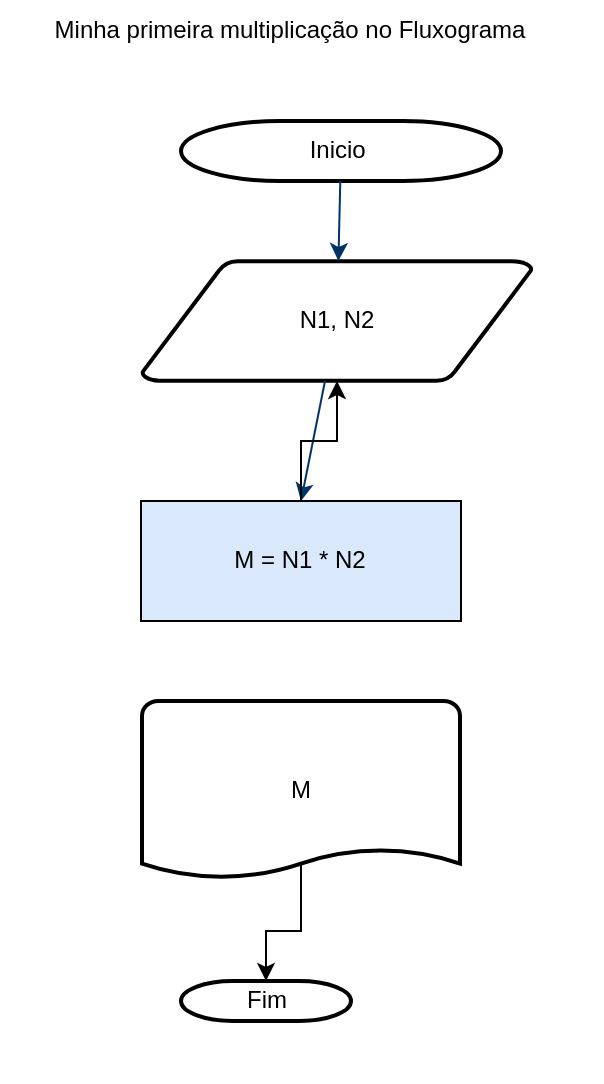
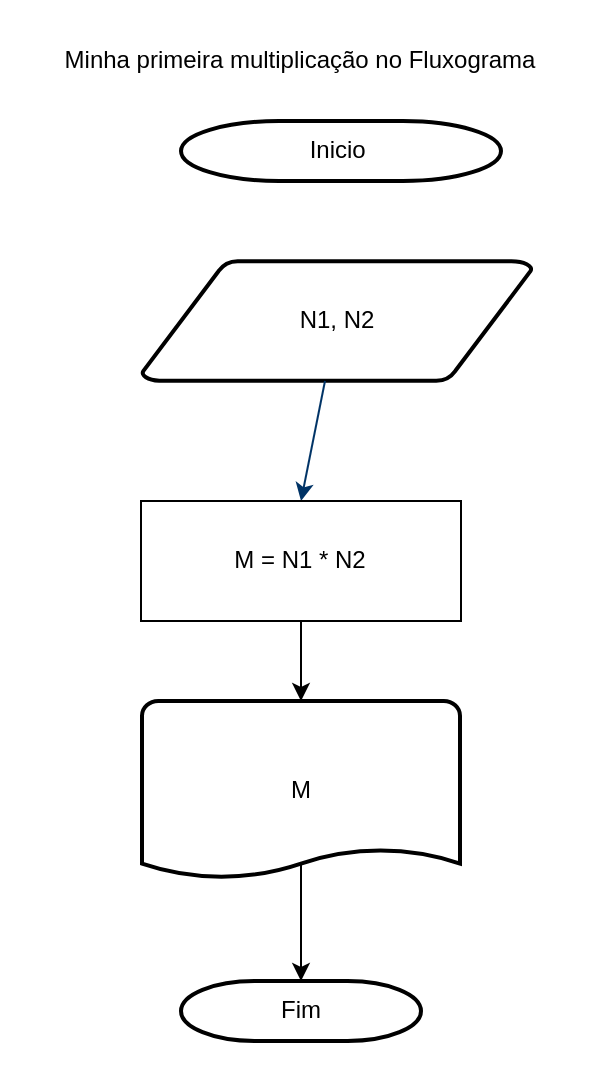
(291, 31) -> (301, 61)
(340, 214) -> none
(337, 428) -> (301, 654)
(301, 561) -> (301, 561)
(266, 1001) -> (301, 1011)
